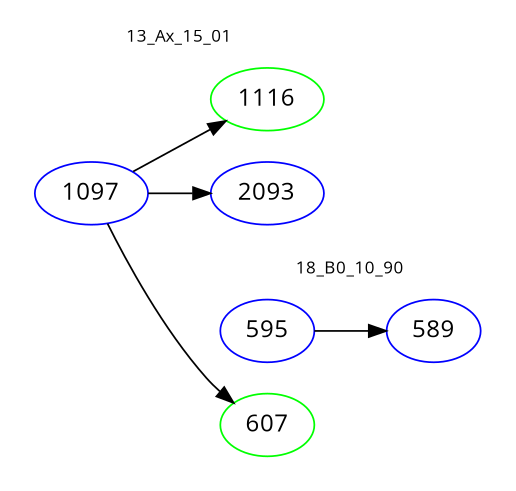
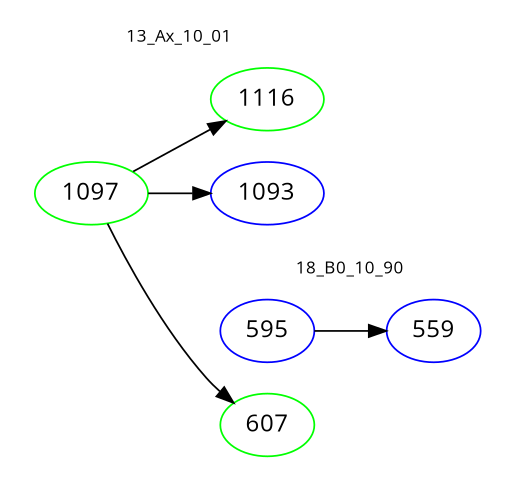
(179, 37) -> (179, 37)
(91, 193) -> (91, 193)
(267, 193) -> (267, 193)
(434, 331) -> (434, 331)
